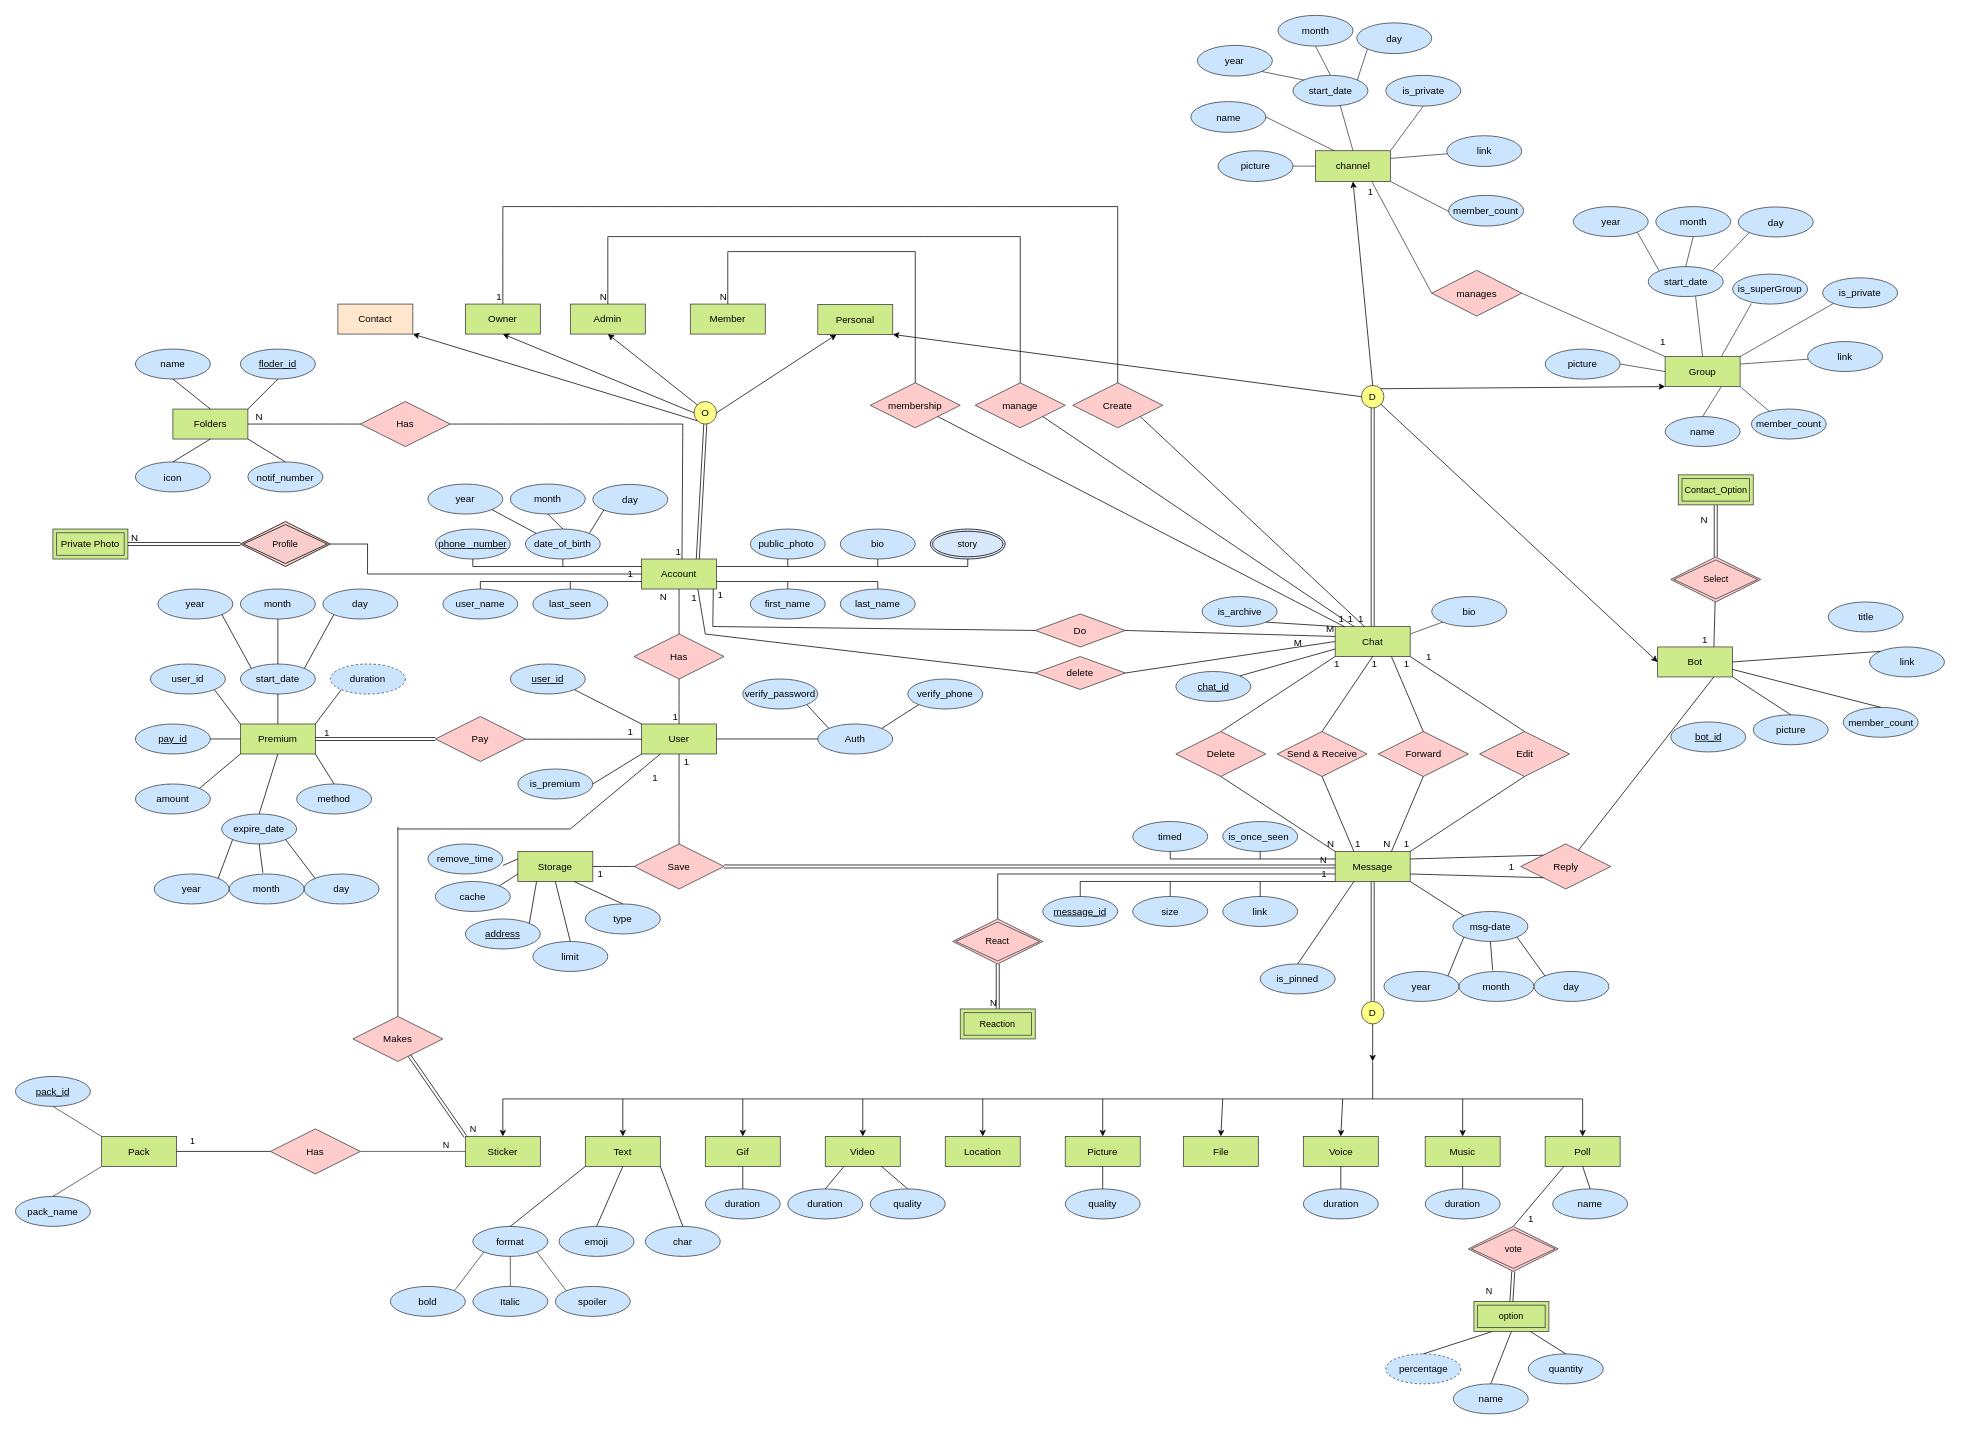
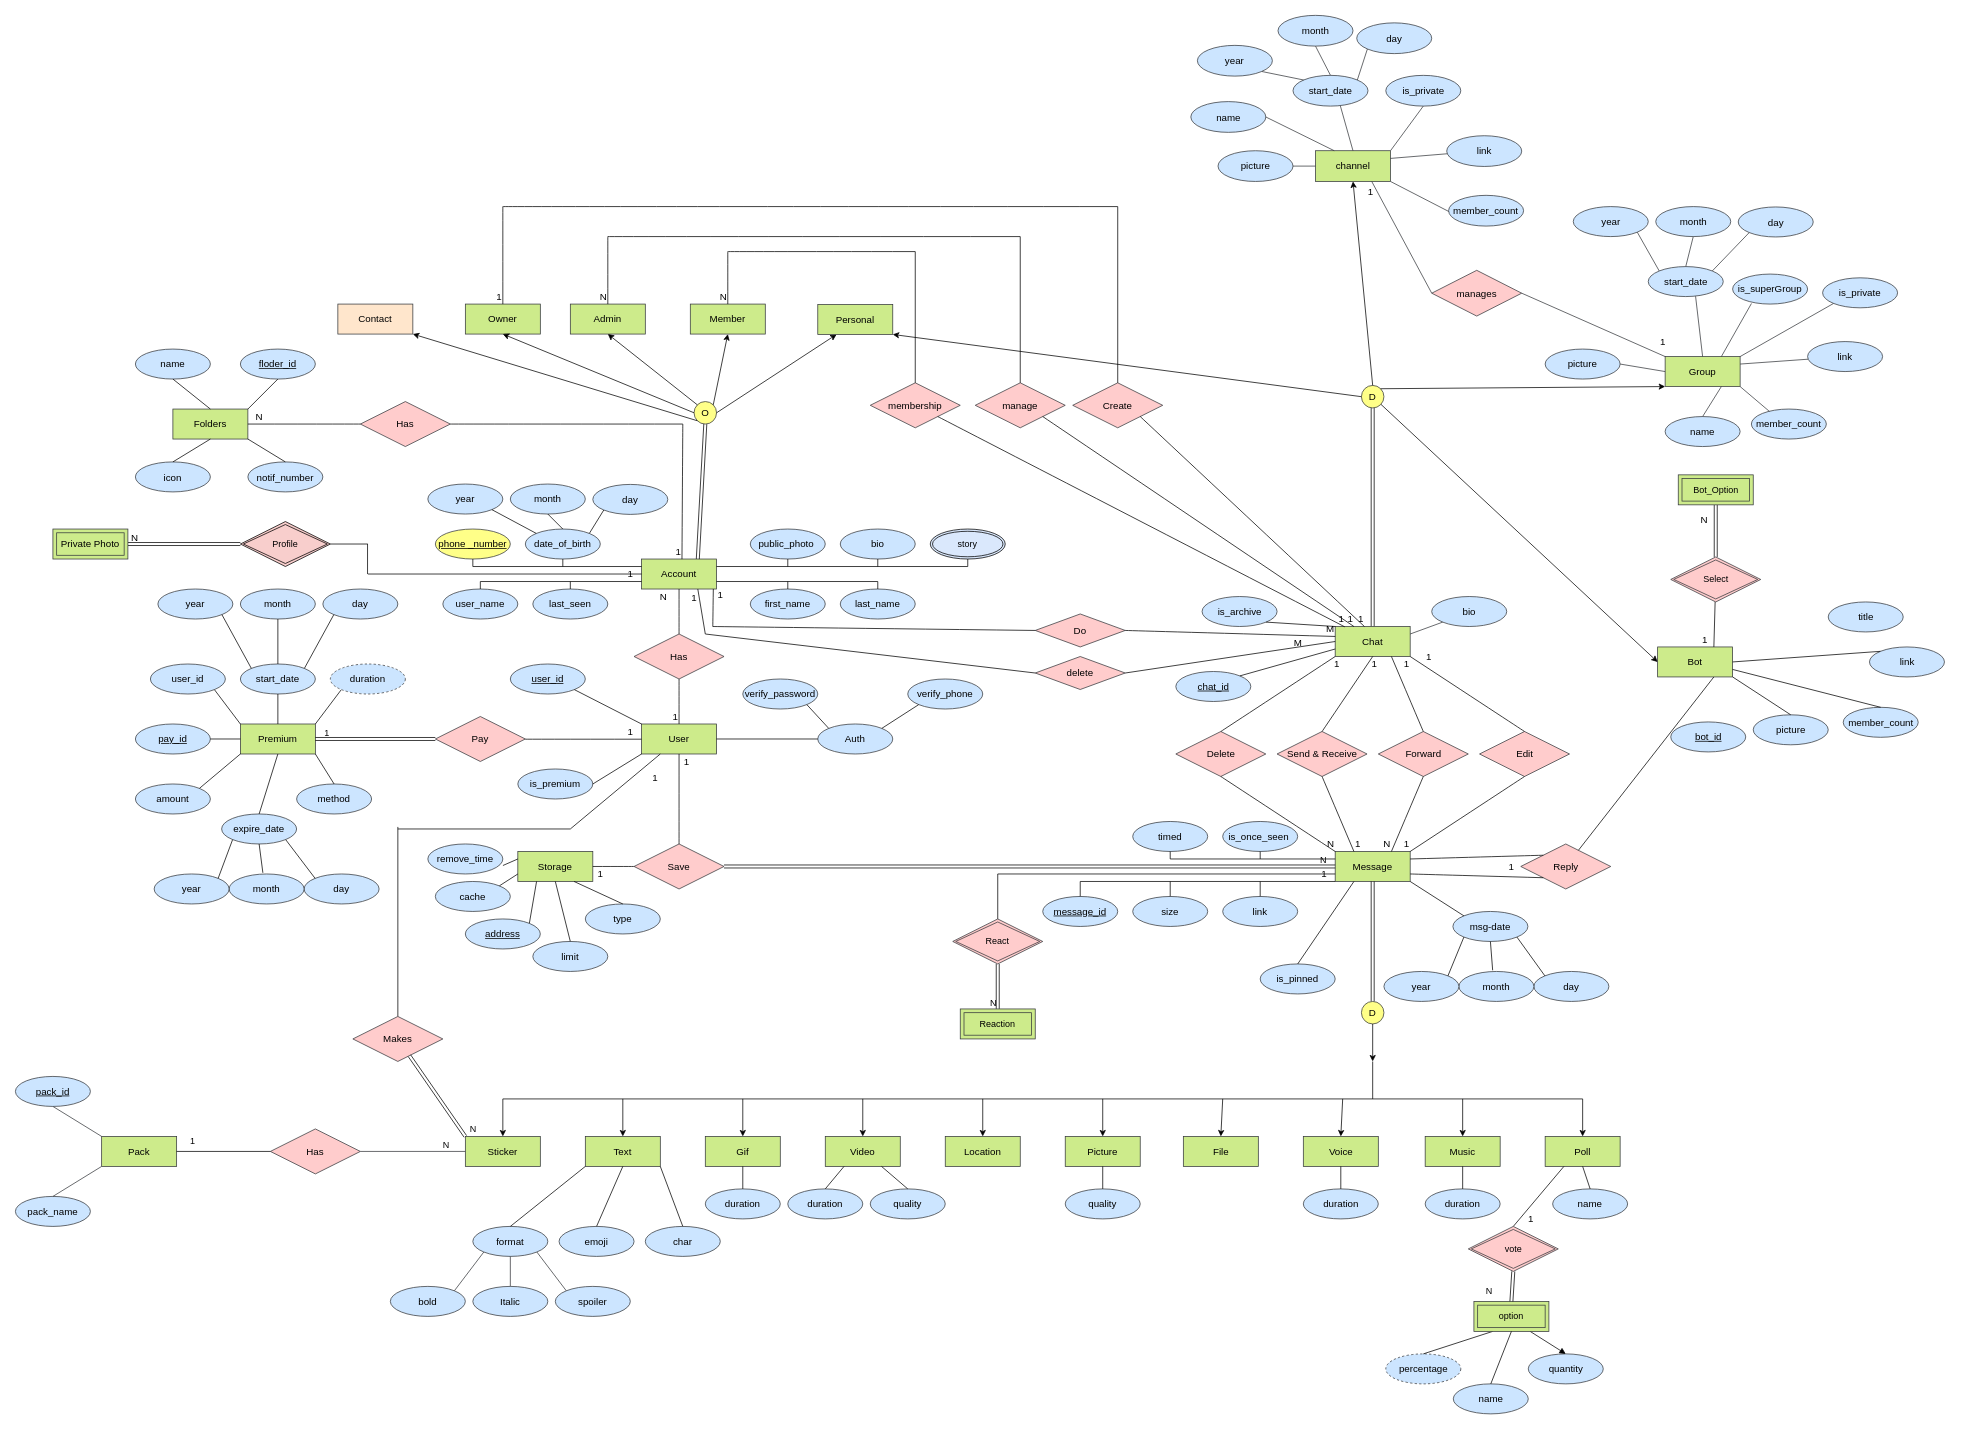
none -> (720, 372)
(1716, 490) -> (1716, 490)
(473, 544) -> (473, 544)
(1562, 1351) -> (1559, 1350)
